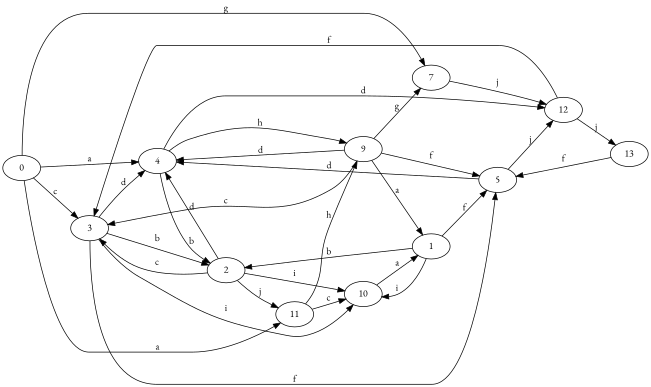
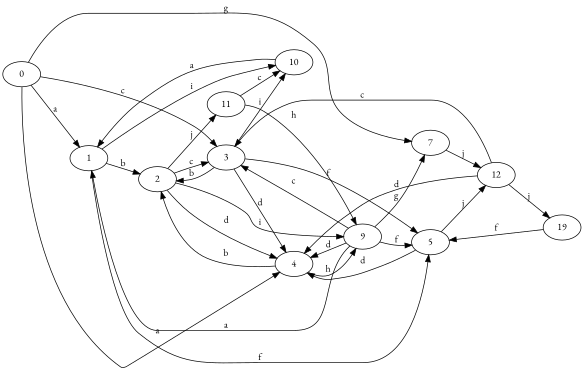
(329, 40) -> (363, 95)
(339, 96) -> (385, 194)
(629, 154) -> (562, 227)
(291, 281) -> (252, 222)
(89, 352) -> (53, 113)
